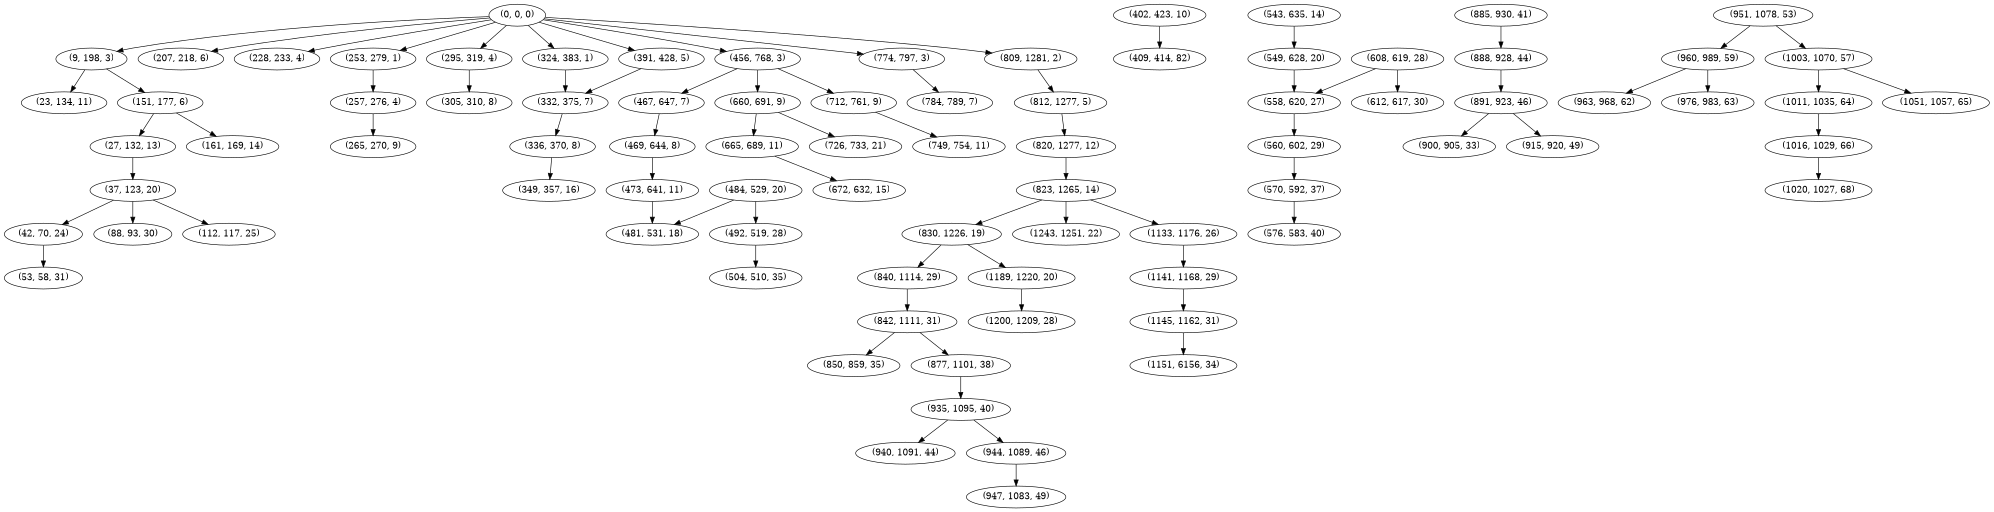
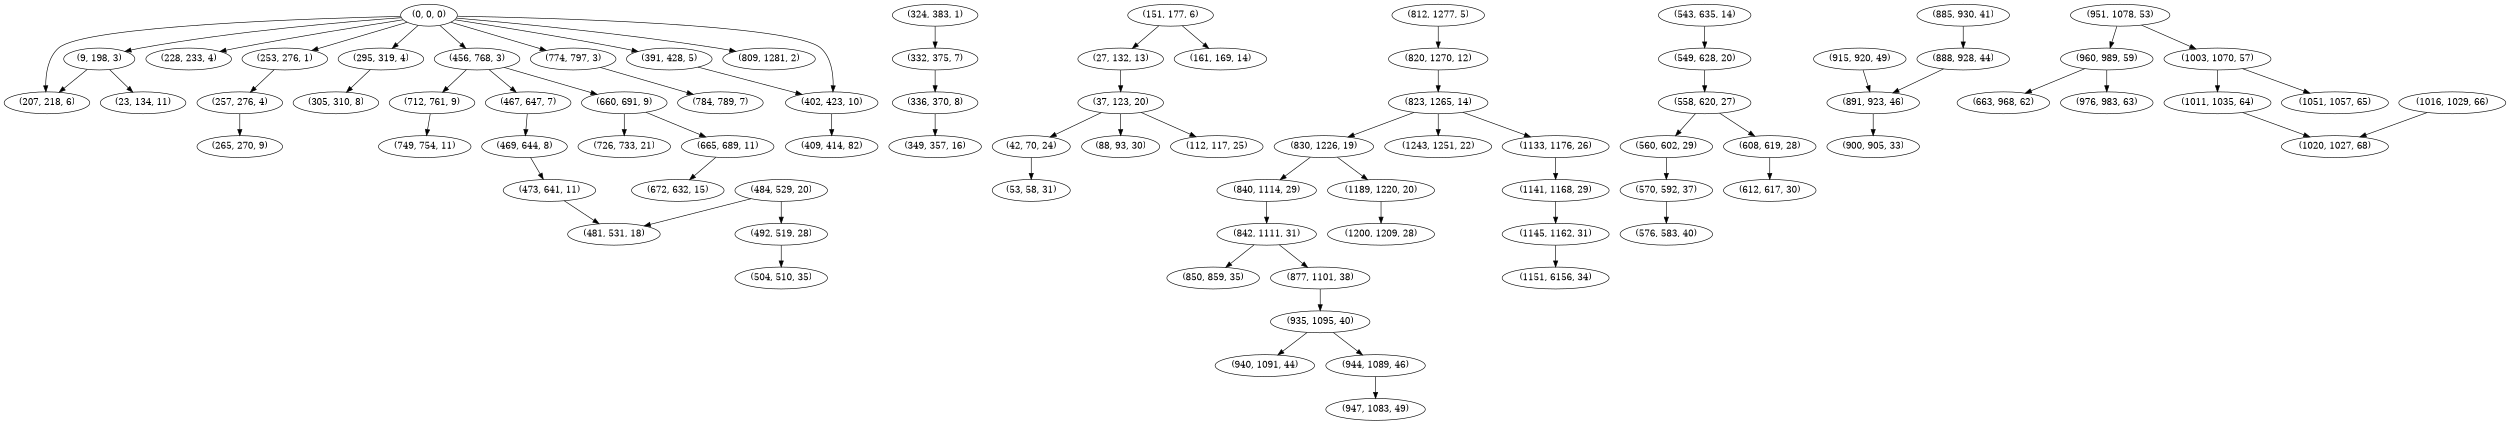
(539, 35) -> (661, 24)
(373, 59) -> (285, 59)
(1044, 78) -> none
(123, 79) -> (76, 79)
(616, 80) -> (747, 80)
(1349, 80) -> (1735, 123)
(1604, 103) -> (2003, 103)
(1818, 122) -> (2273, 124)
(1524, 123) -> (1866, 78)
(1066, 147) -> (1438, 59)
